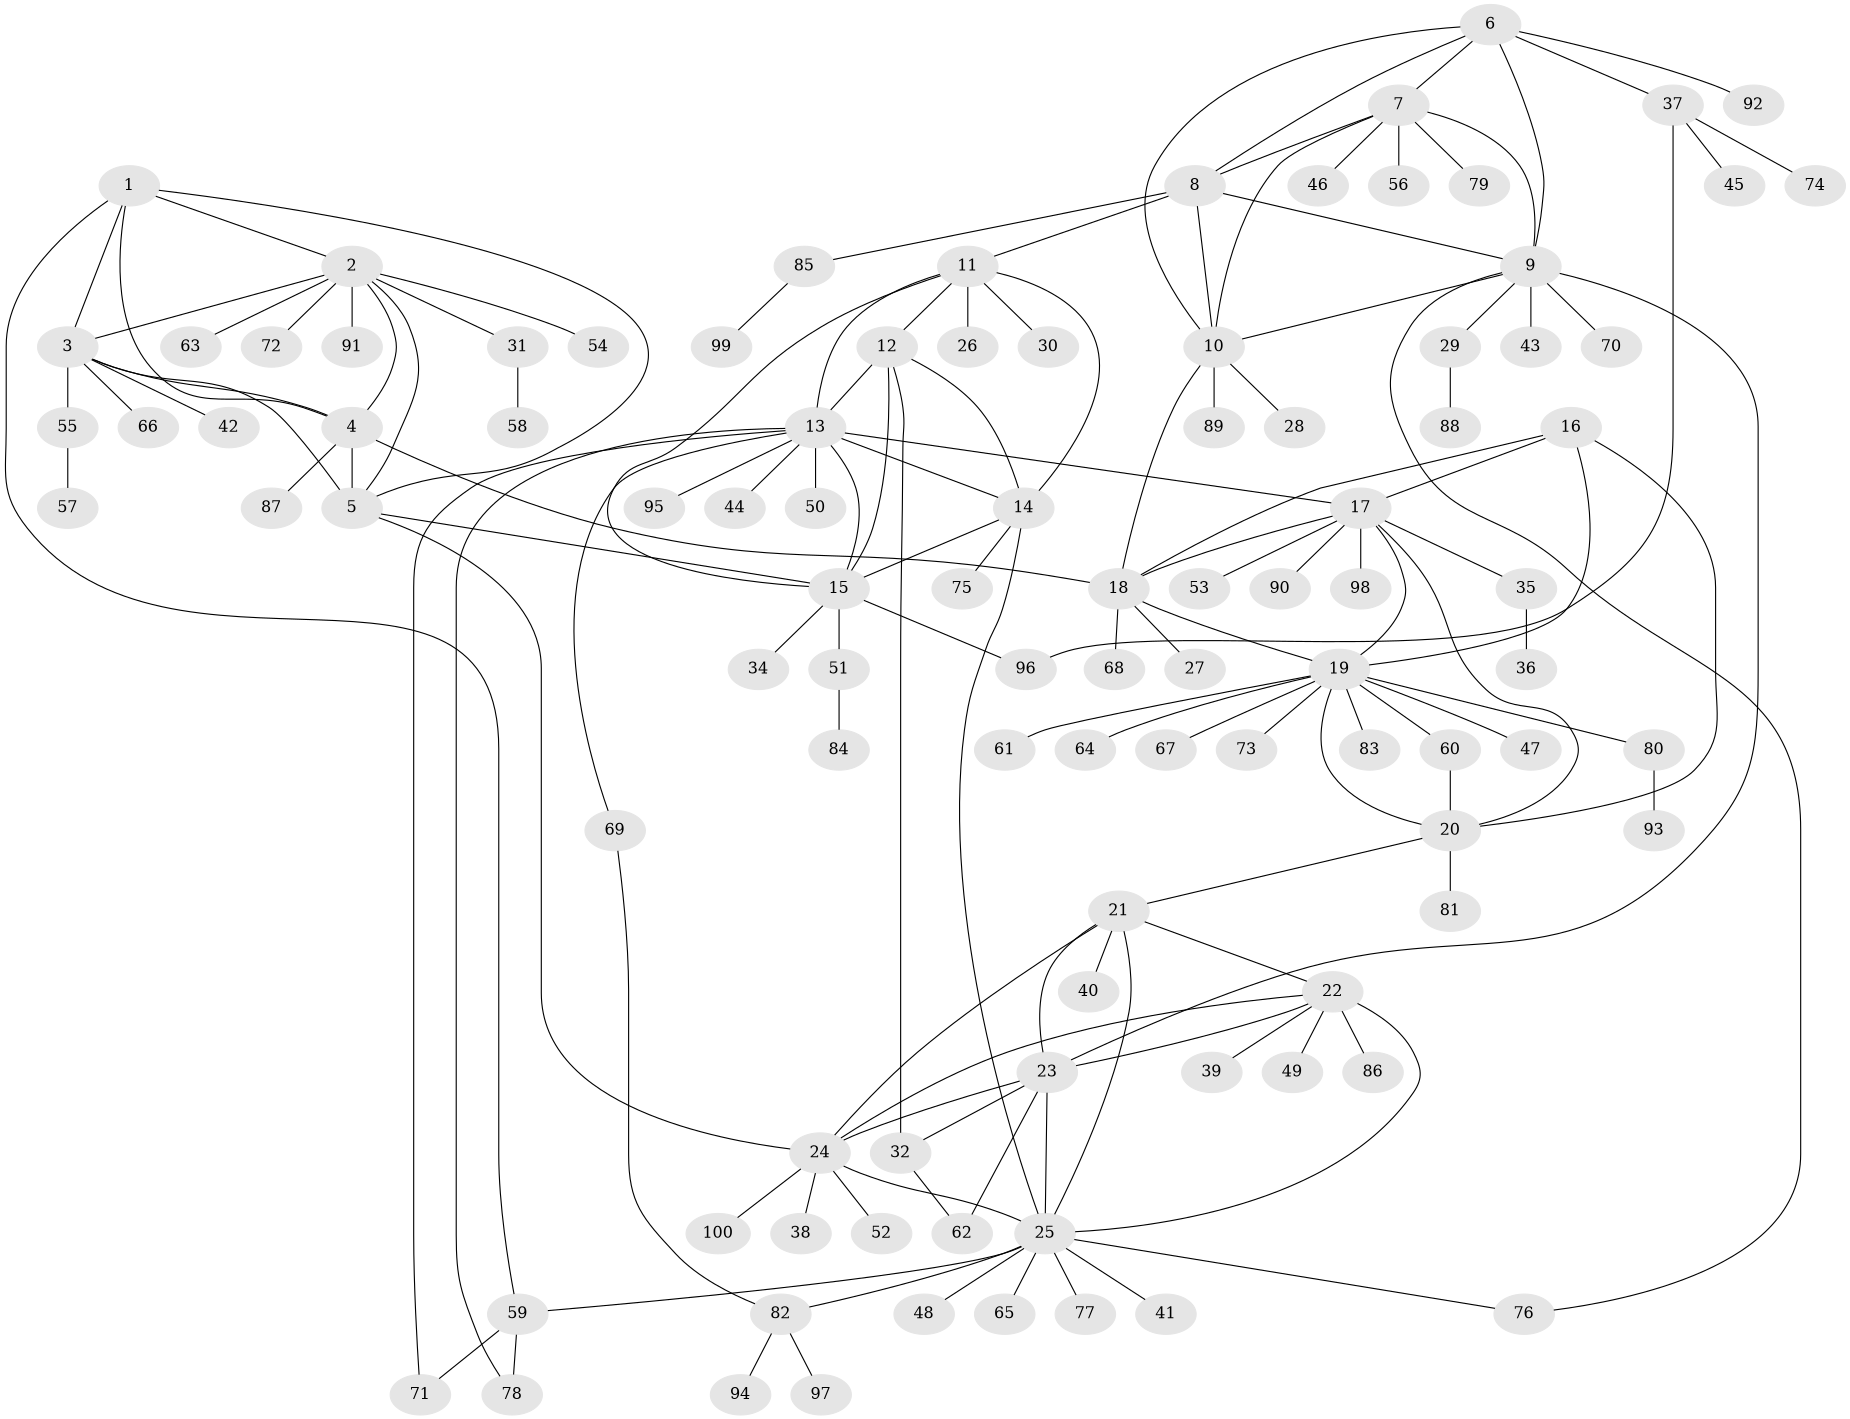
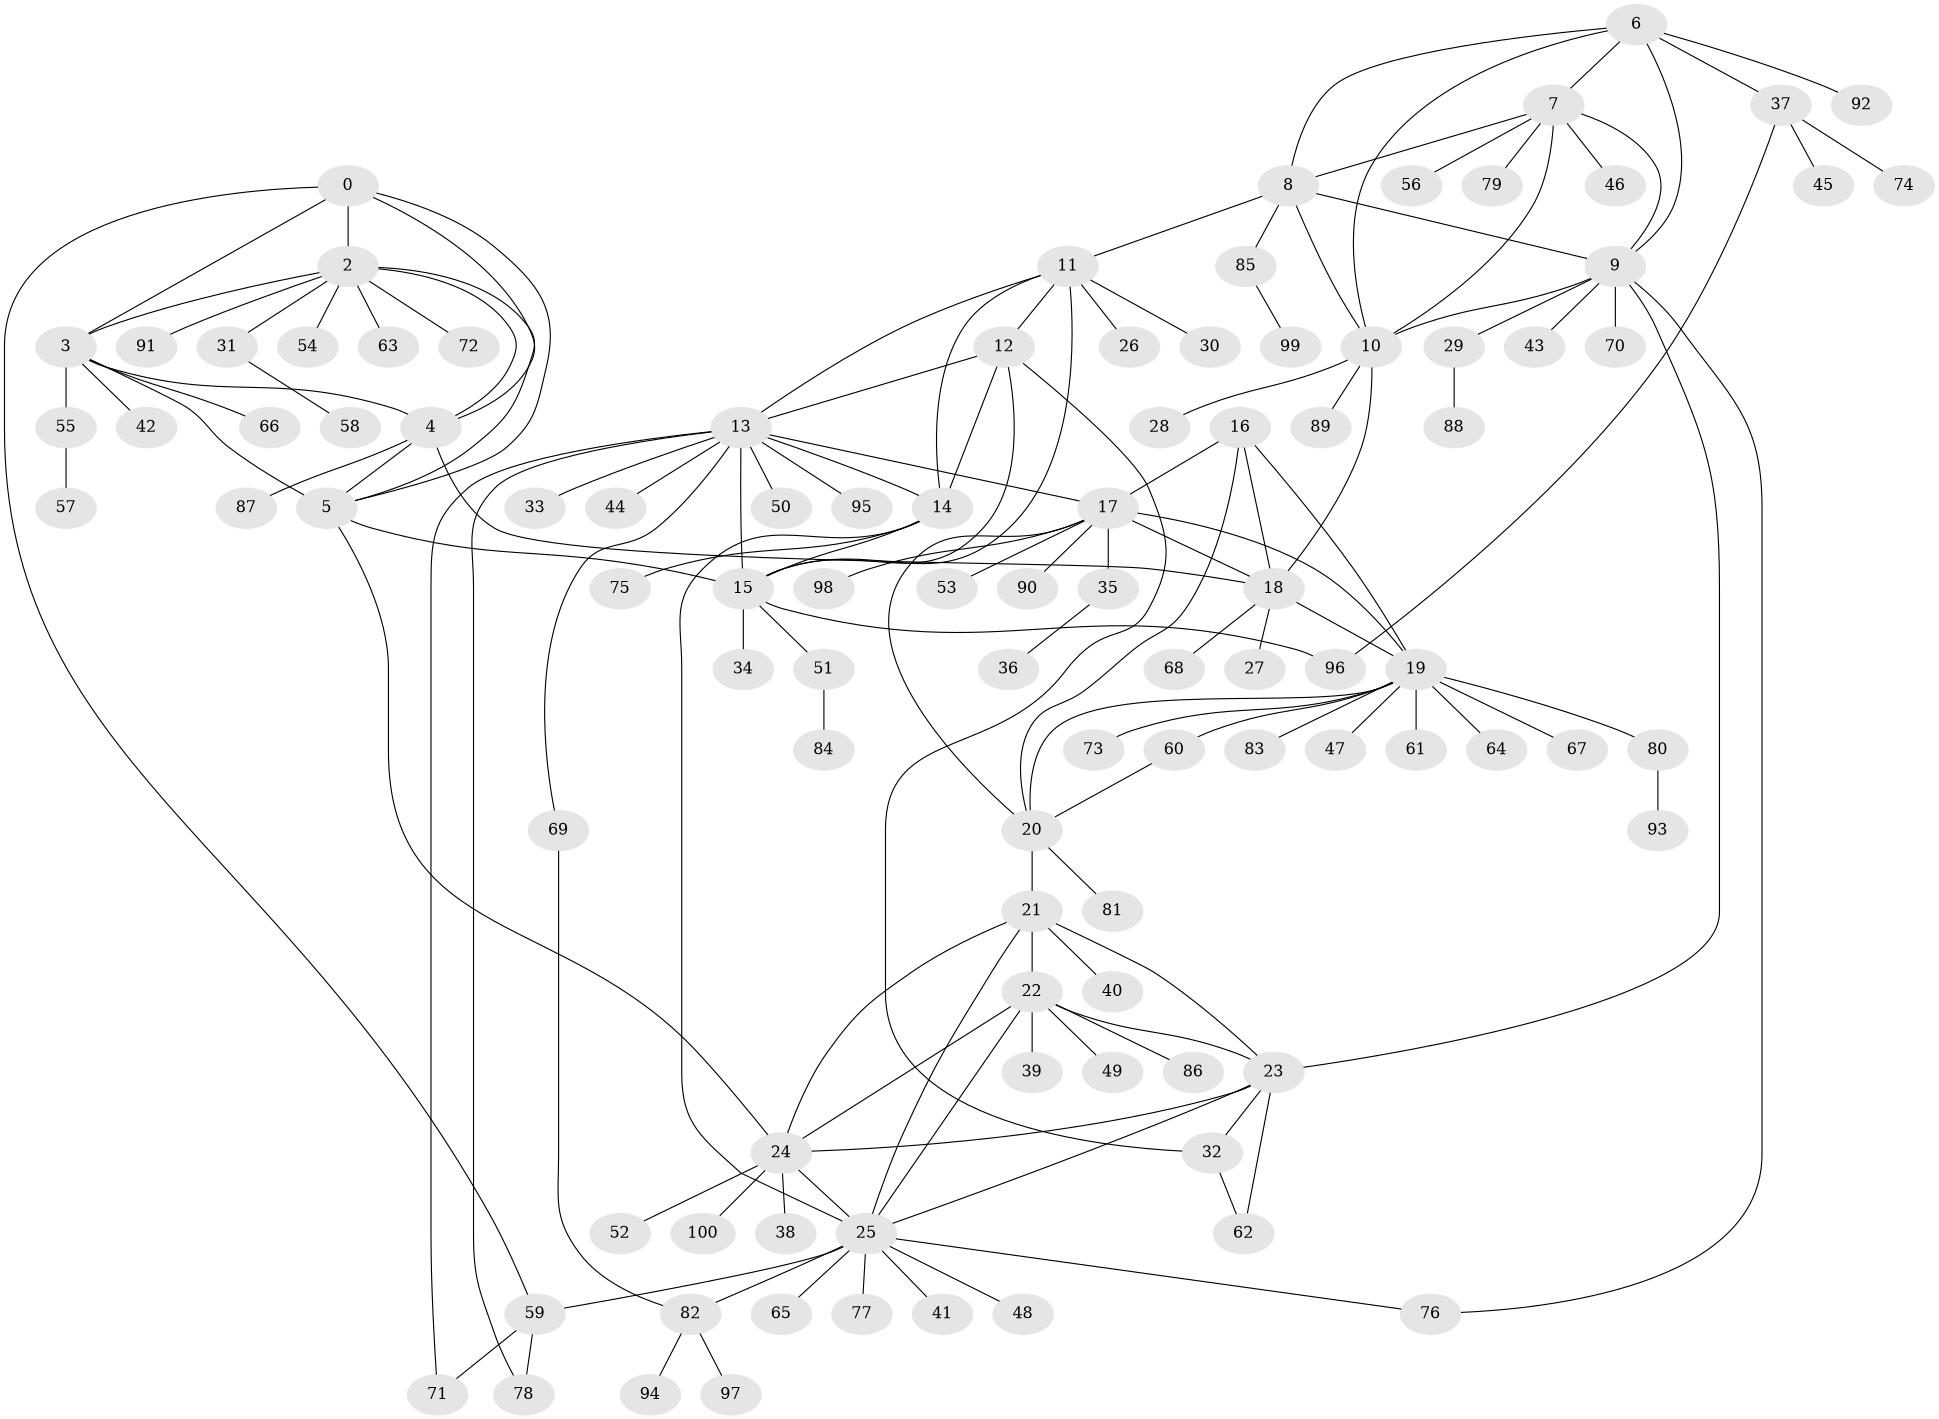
(129, 186) -> (348, 186)
none -> (535, 508)
